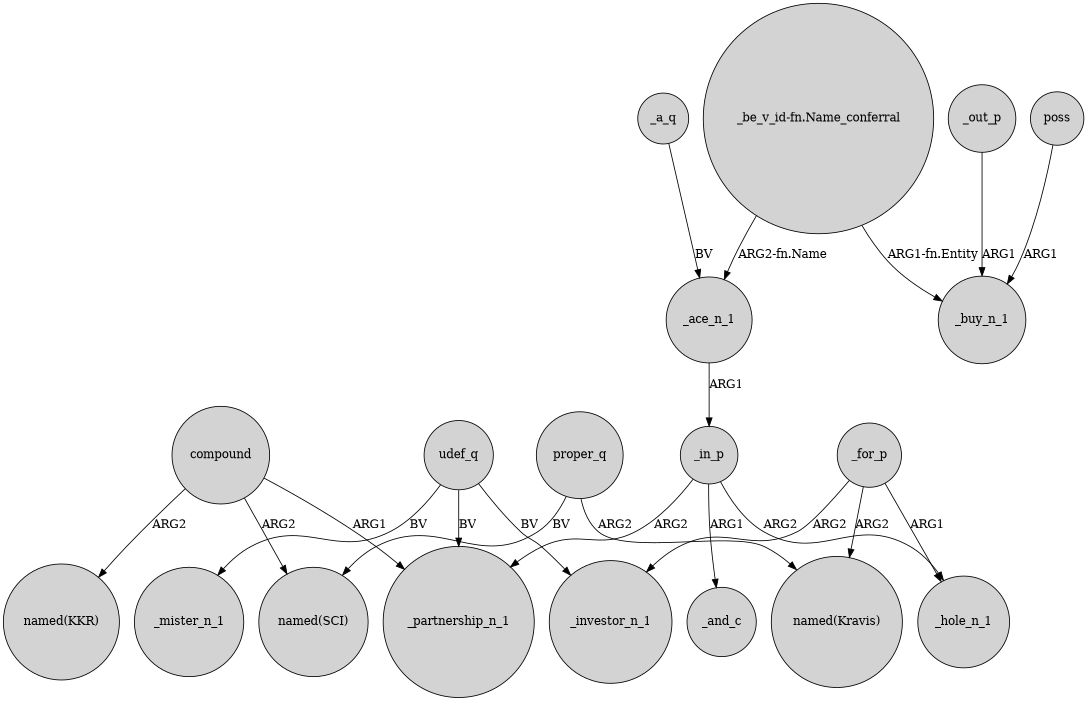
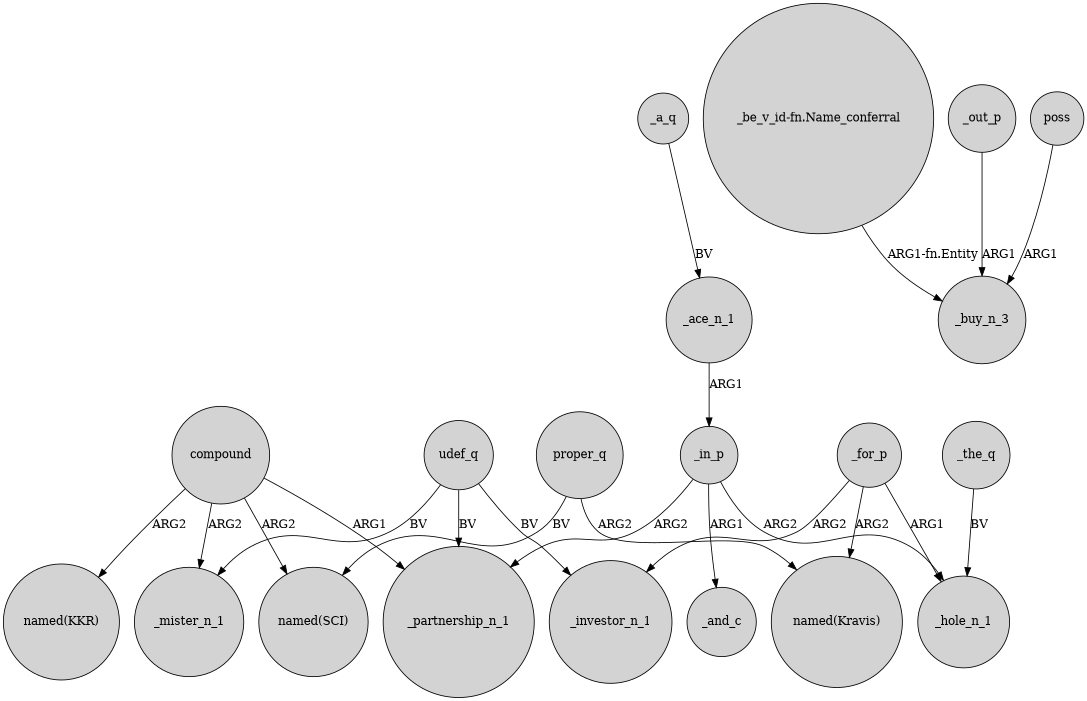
(741, 243) -> none
(982, 320) -> (982, 320)
none -> (976, 455)
none -> (206, 531)
